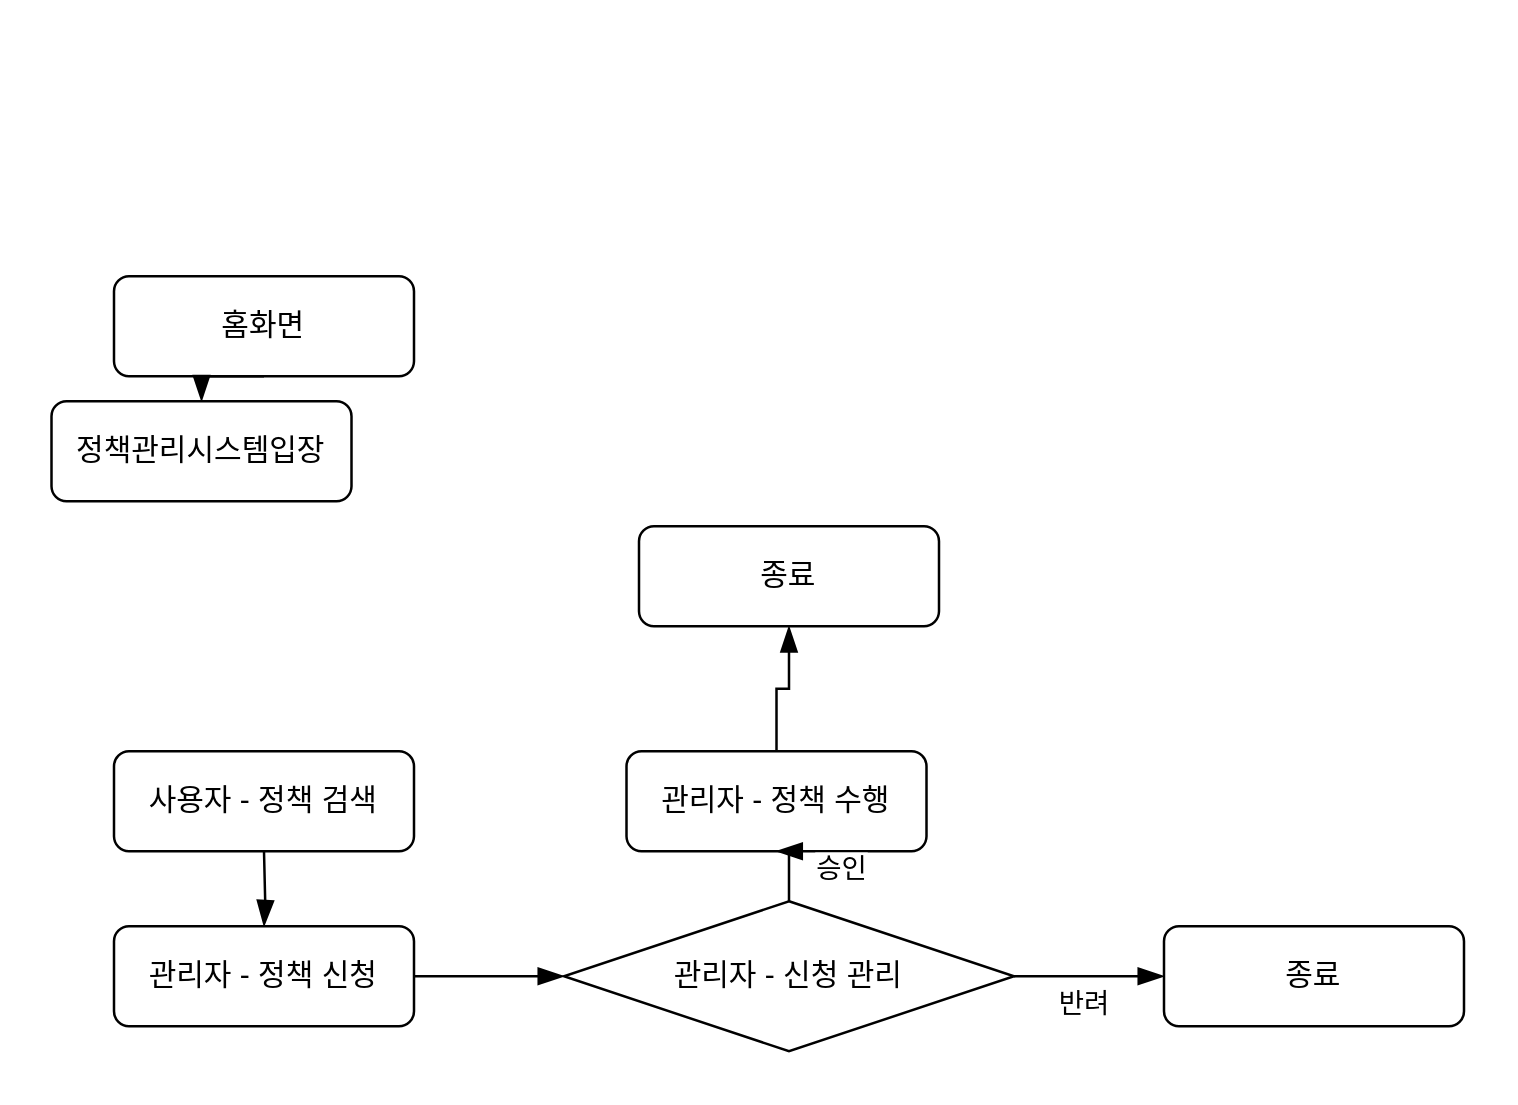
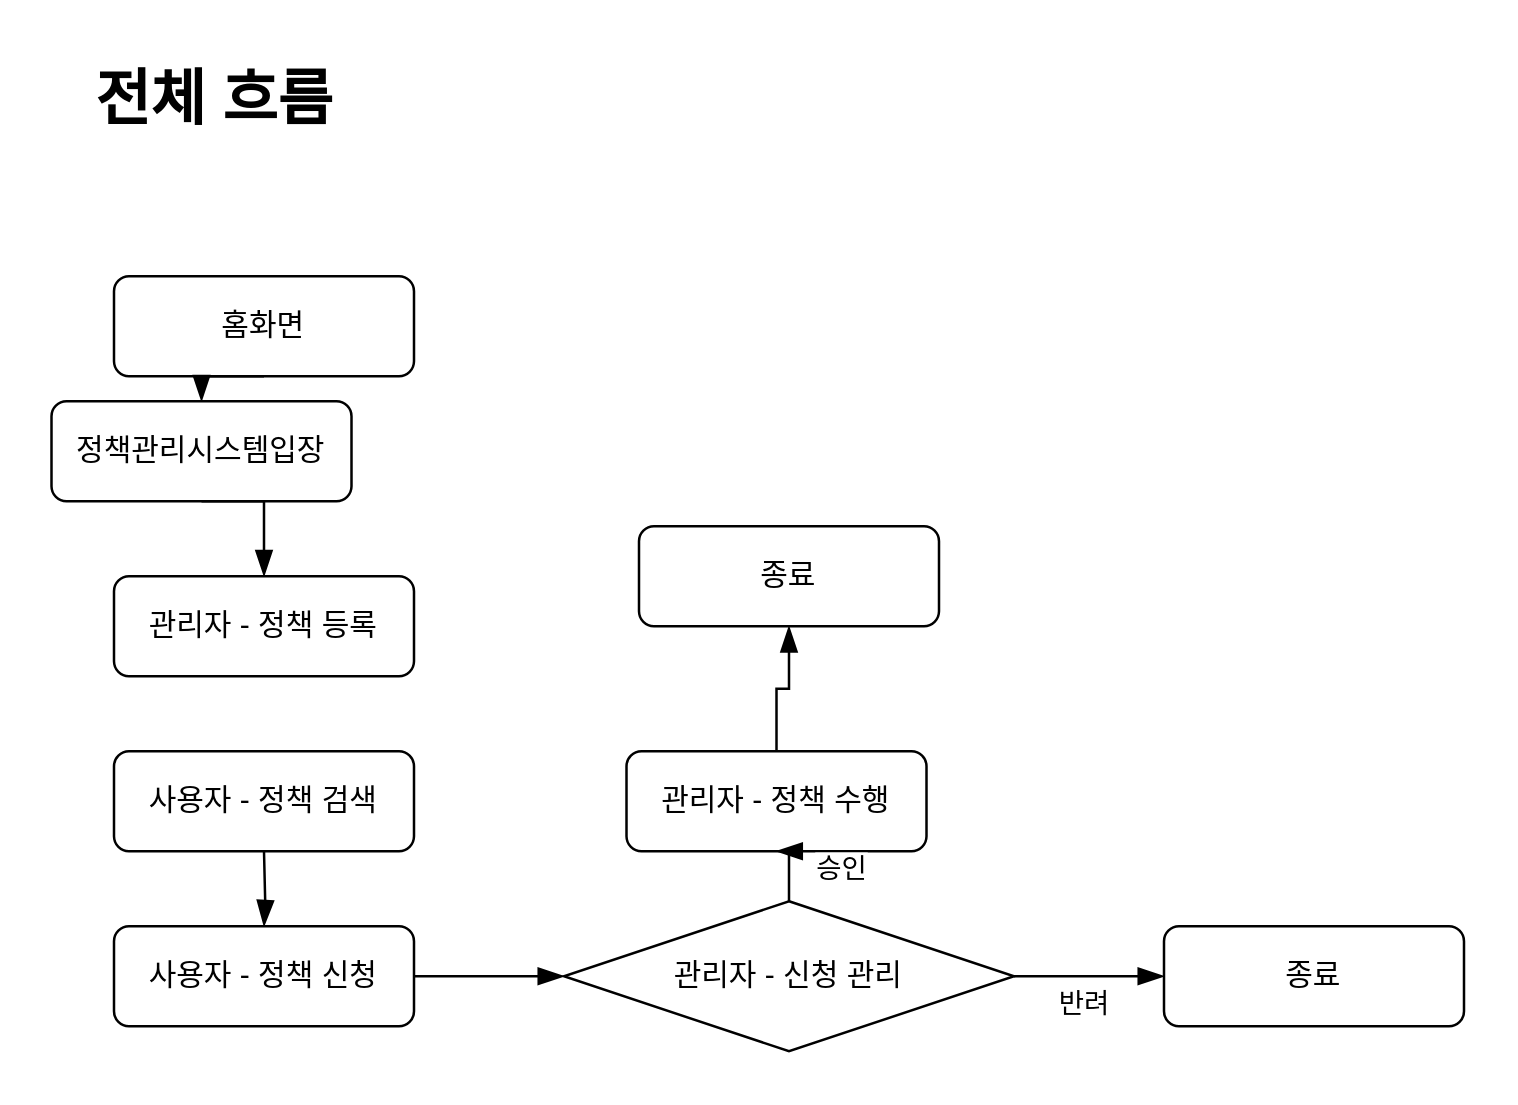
none -> (214, 101)
none -> (264, 525)
none -> (264, 626)
(264, 976) -> (264, 976)
